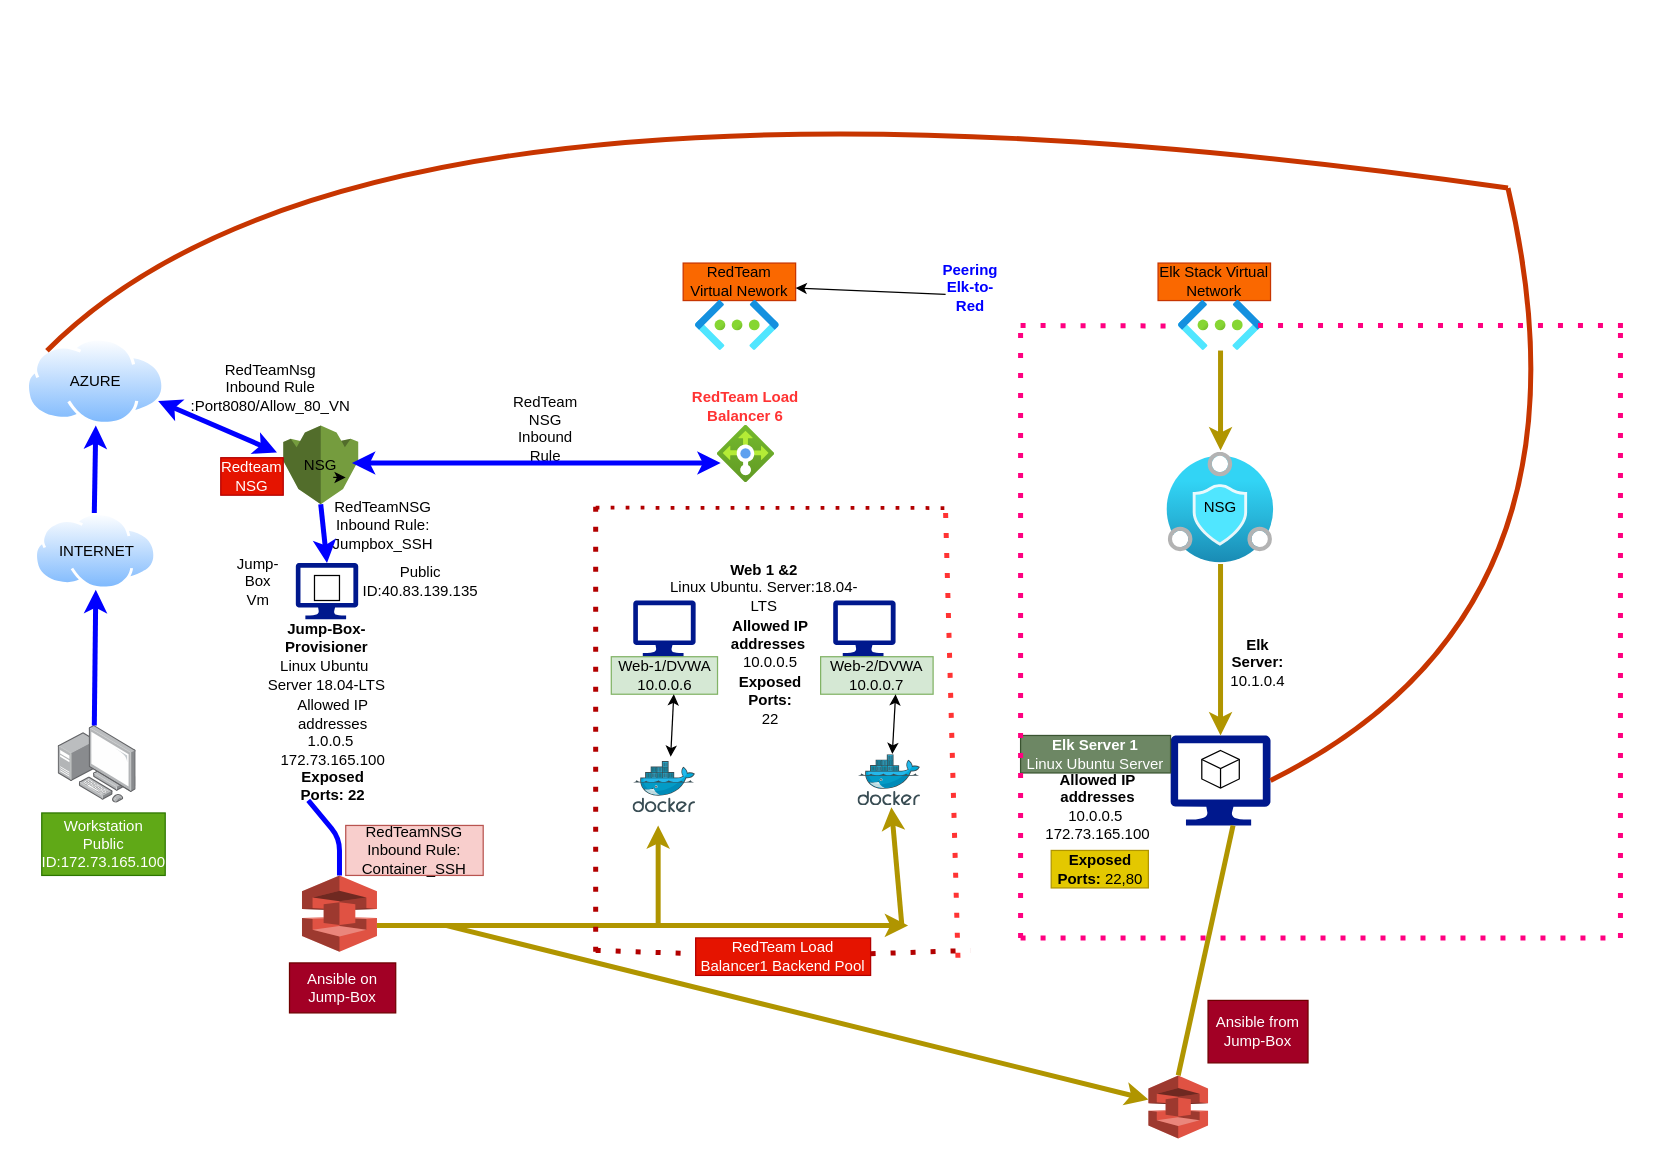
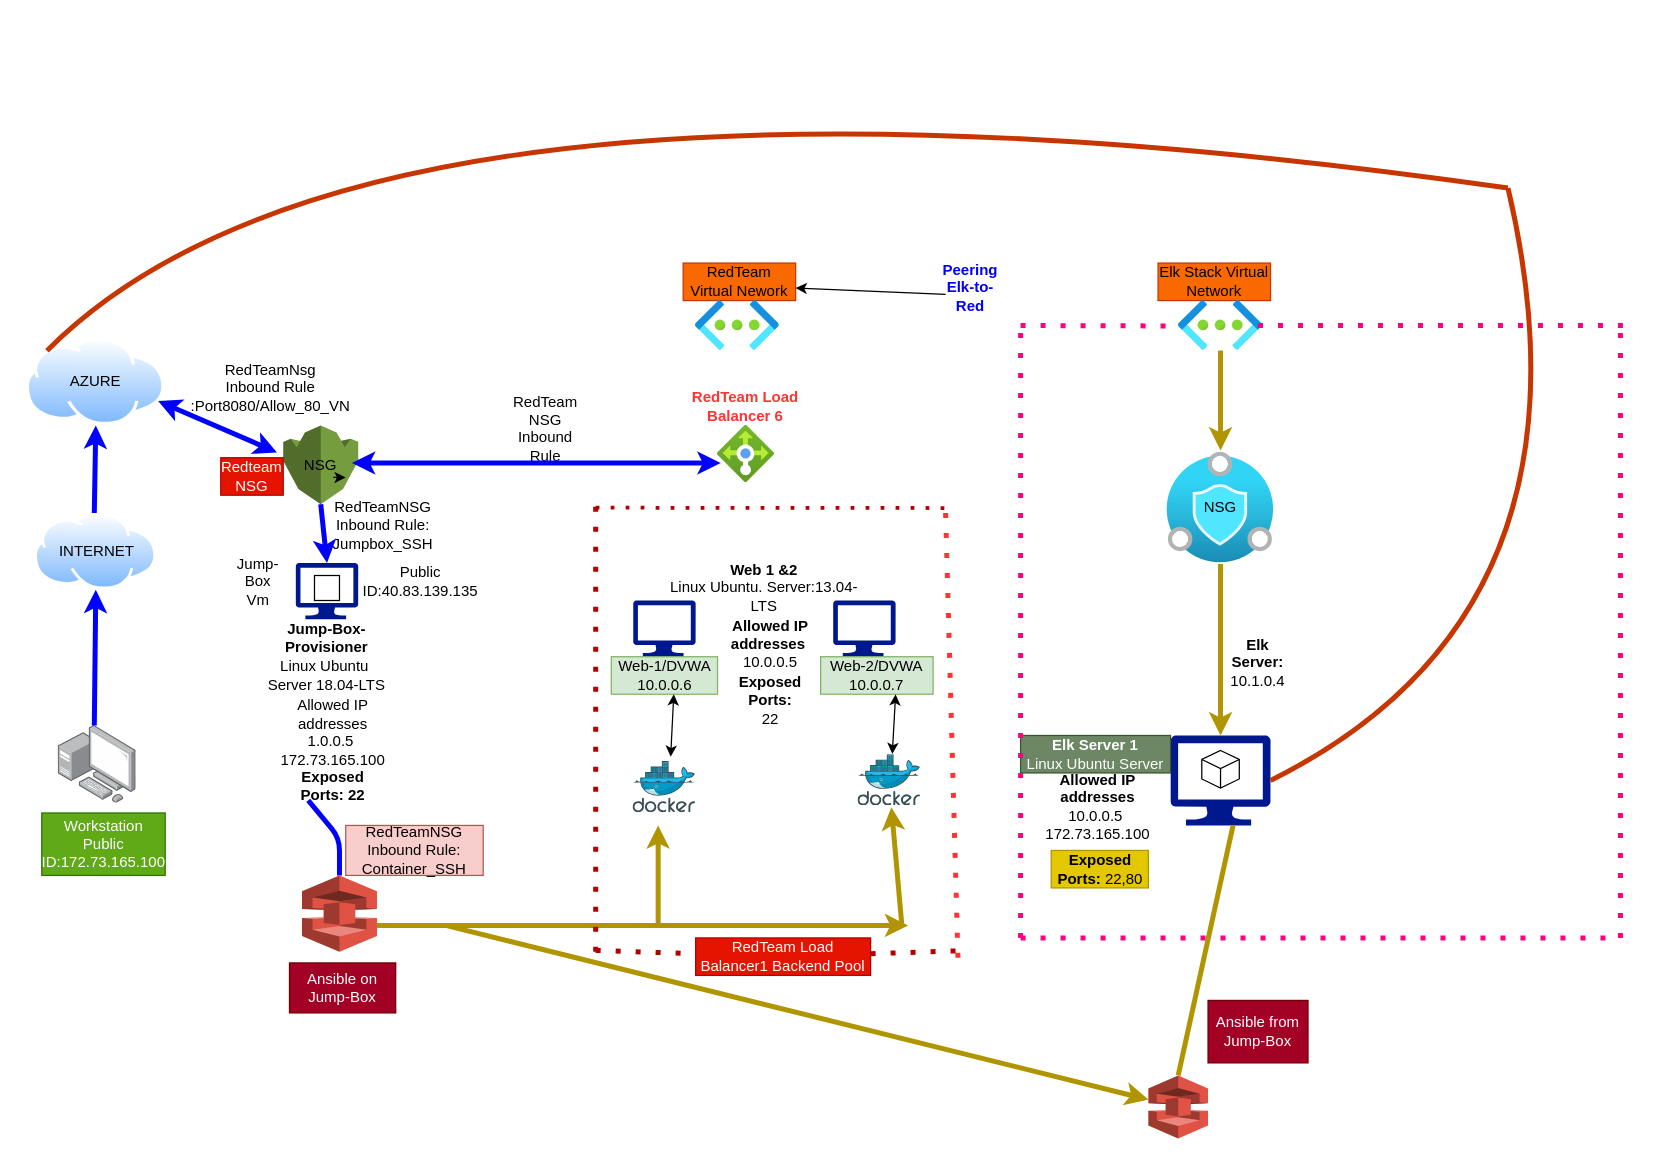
(764, 588) -> (764, 588)
